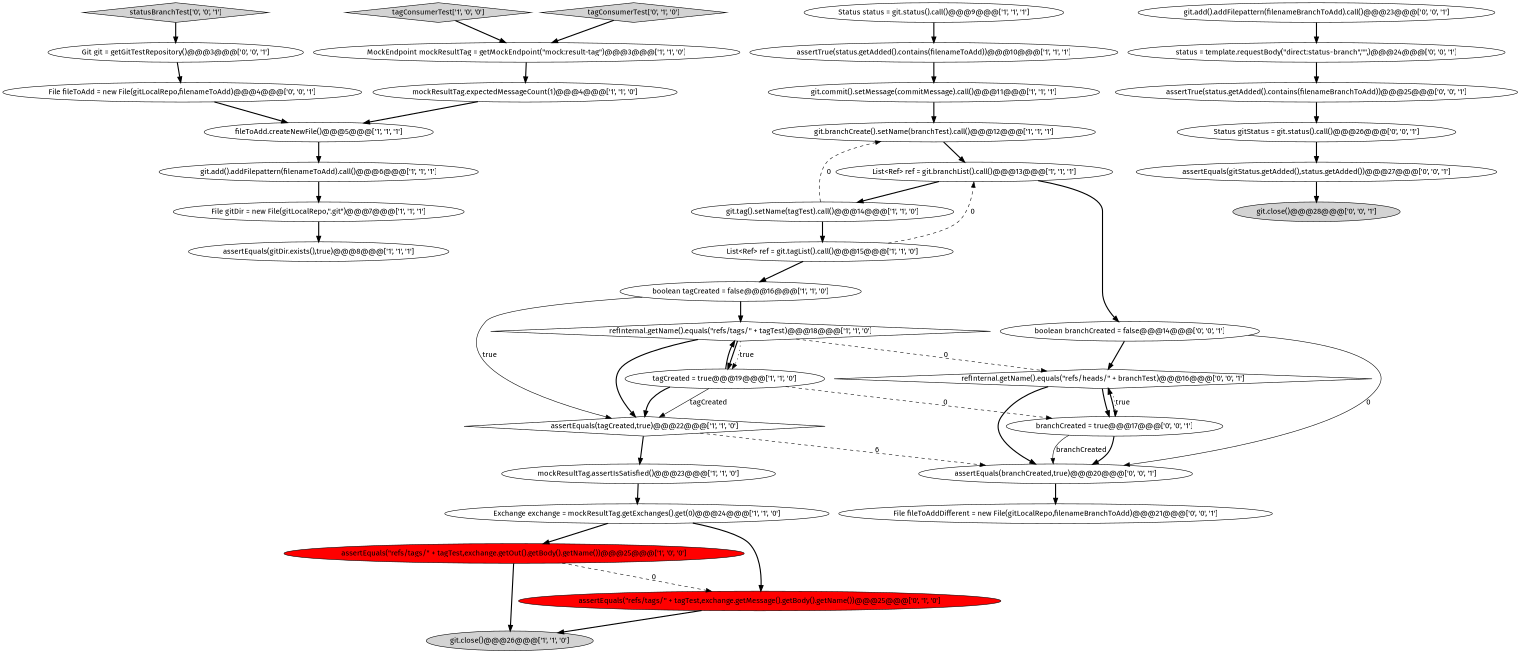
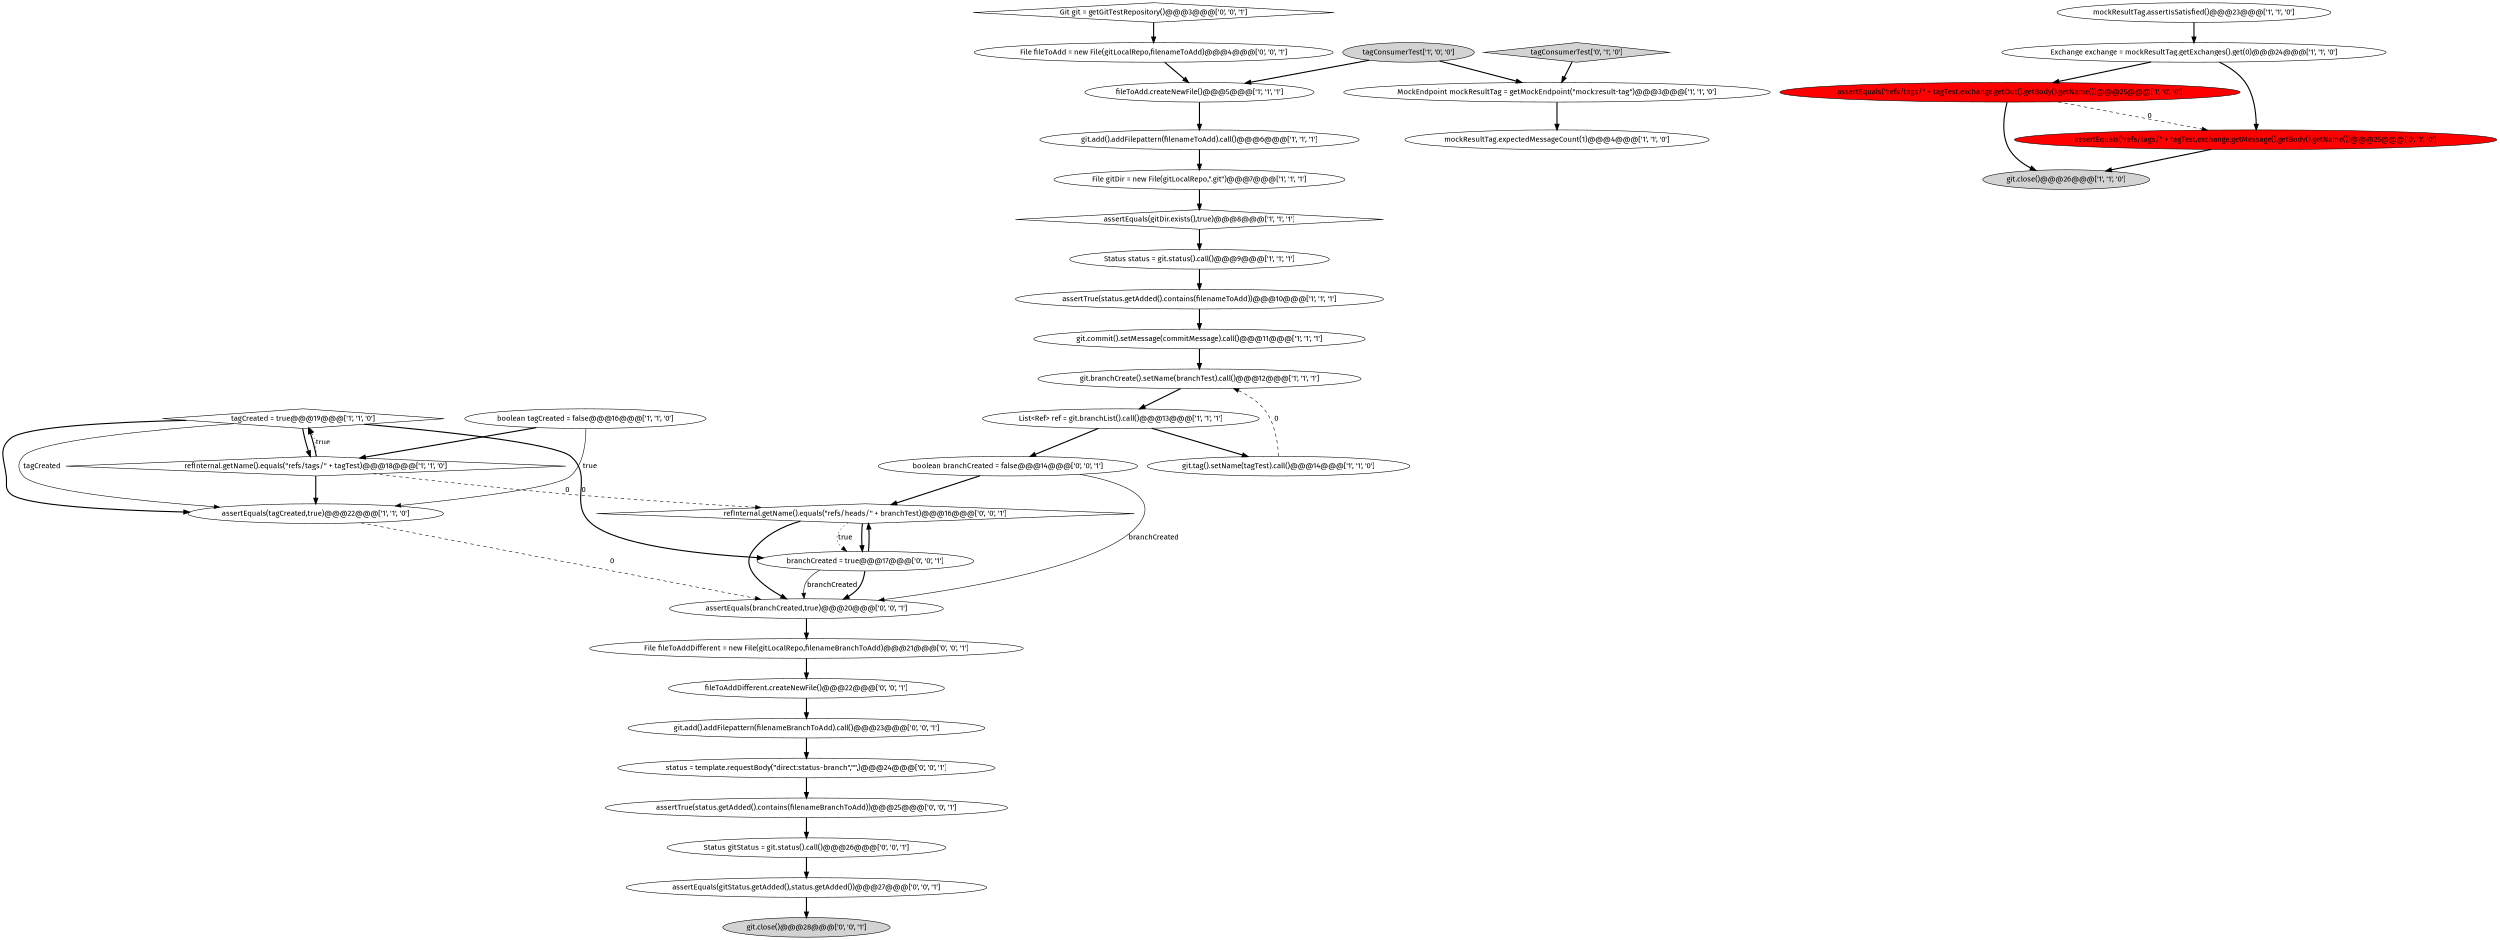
(176, 13) -> none
(438, 13) -> (1409, 52)
(176, 52) -> (1154, 13)
(424, 112) -> (1310, 71)
none -> (1199, 237)
(319, 252) -> (1199, 219)
(823, 252) -> none
(725, 379) -> (303, 419)
(916, 402) -> (580, 471)
(1368, 403) -> (1154, 537)
(645, 426) -> (316, 514)
(642, 447) -> none
(877, 450) -> (612, 561)
none -> (806, 688)
